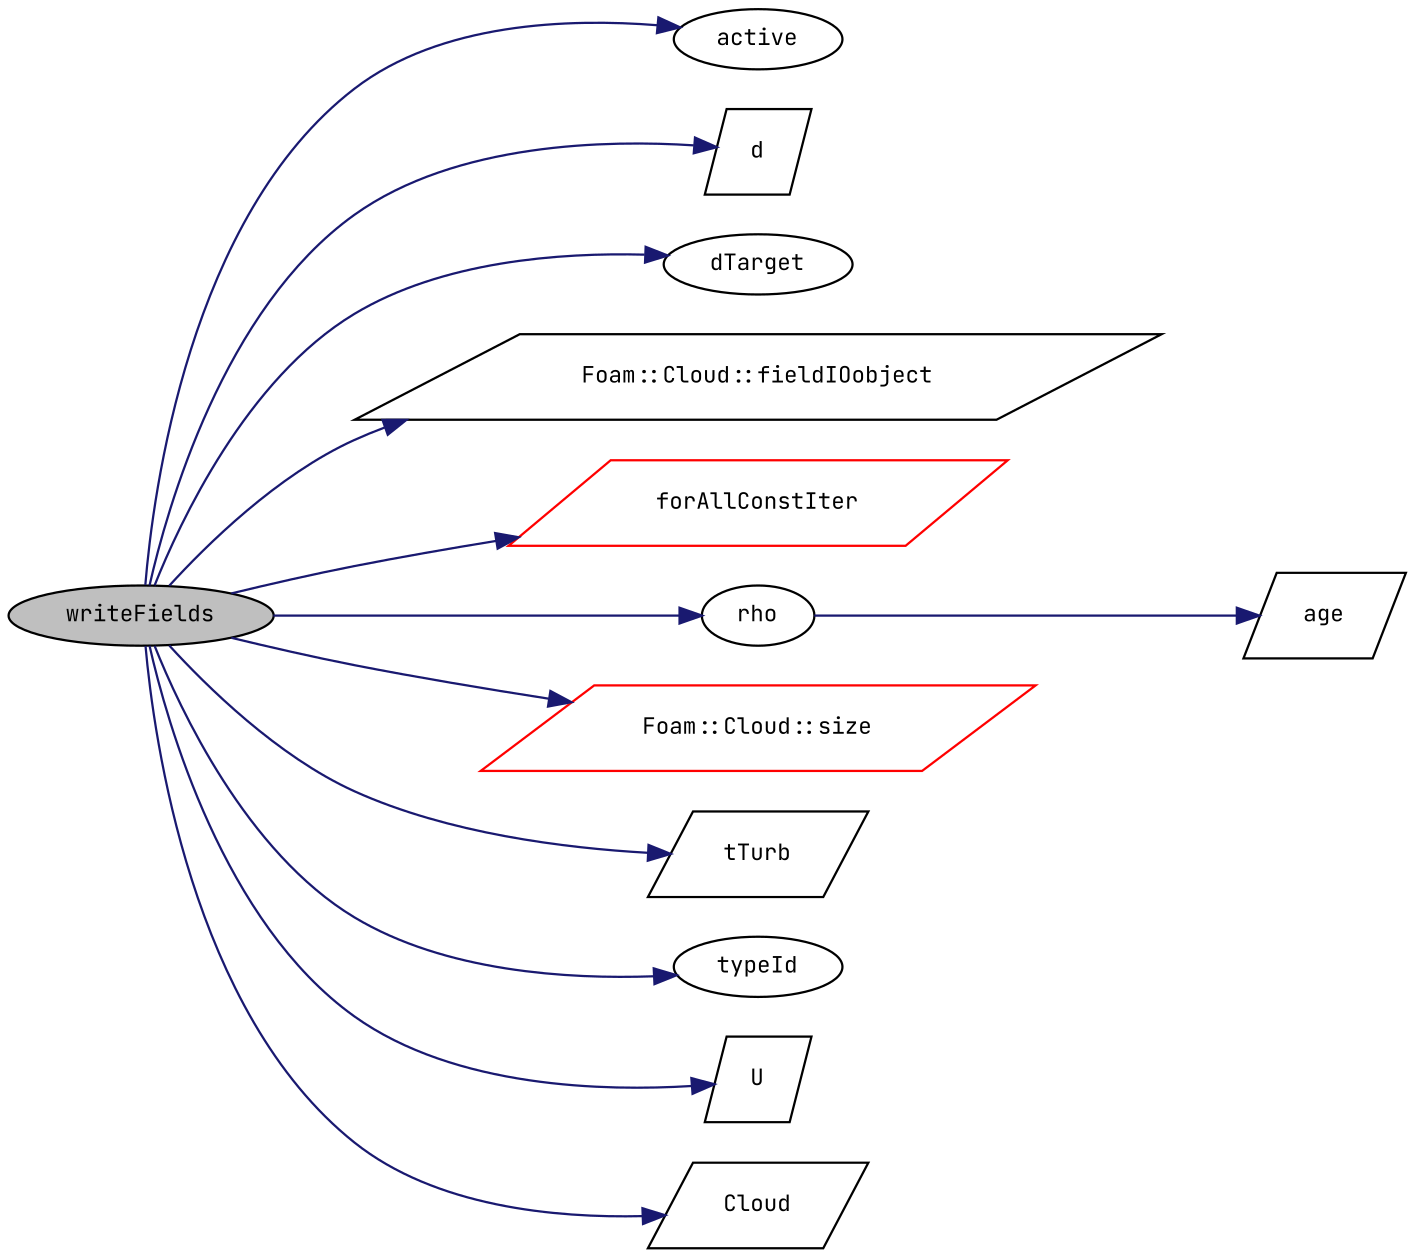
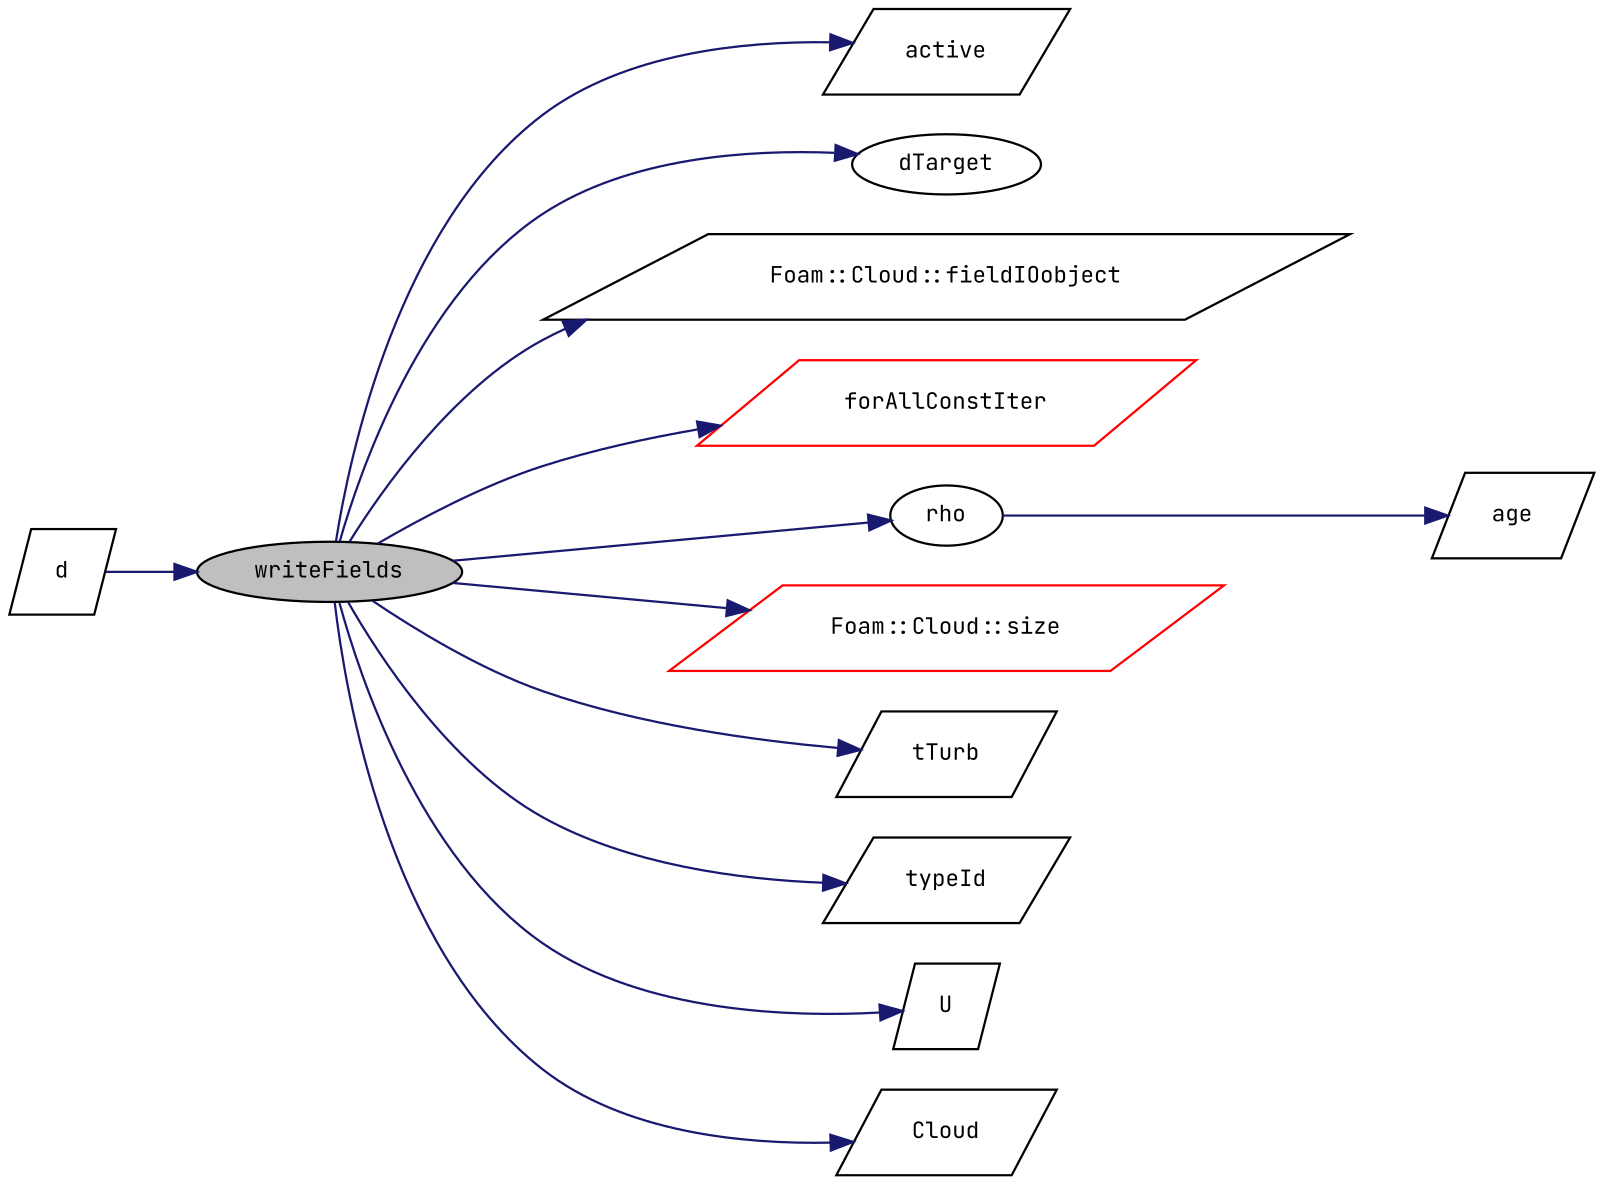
(758, 39) -> (947, 52)
(325, 241) -> (140, 572)
(758, 967) -> (947, 880)
